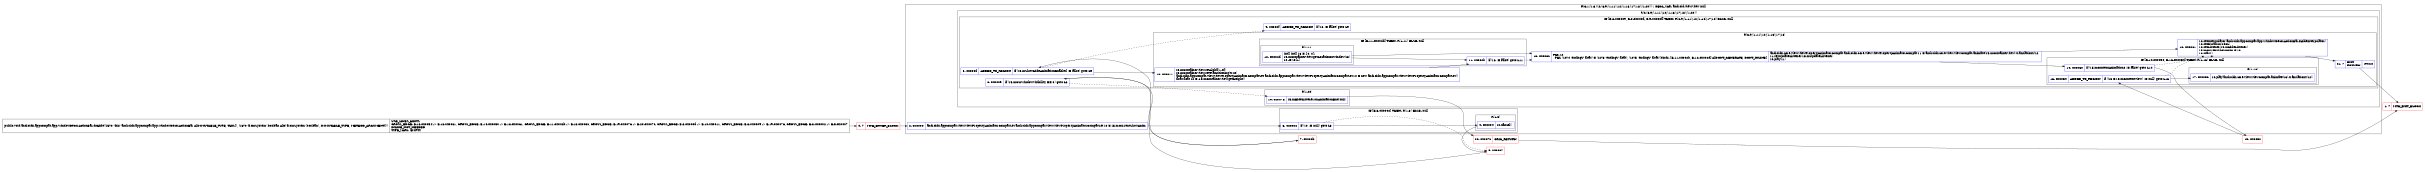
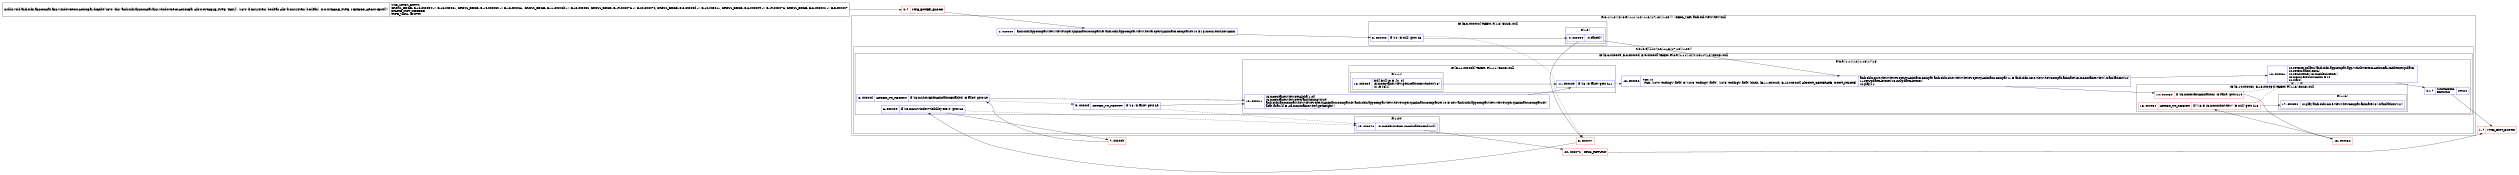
(1441, 54) -> (1721, 58)
(2351, 62) -> (2446, 89)
(2110, 68) -> (2199, 95)
(2110, 79) -> (2199, 106)
none -> (1201, 105)
none -> (1257, 116)
